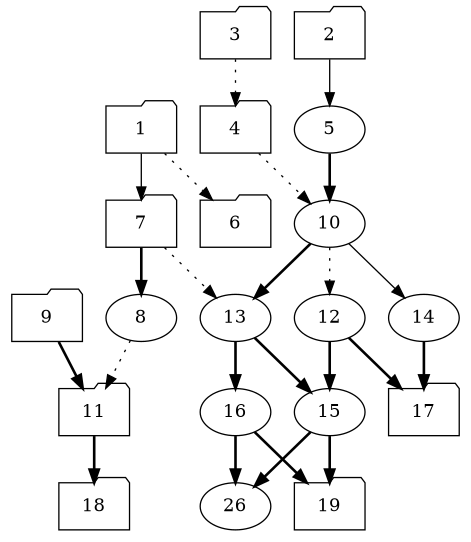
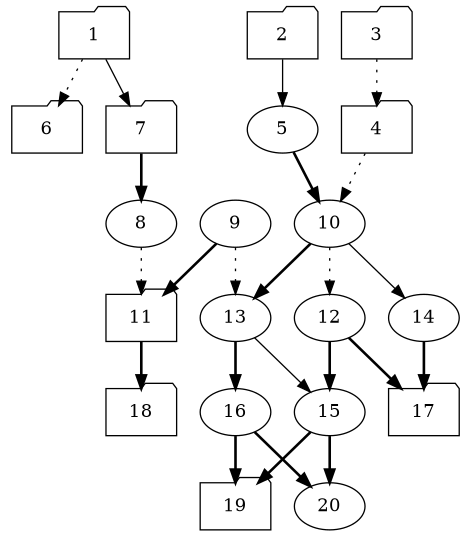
(186, 268) -> (236, 264)
(47, 318) -> (236, 224)
(278, 360) -> (278, 360)
(236, 506) -> (330, 506)
